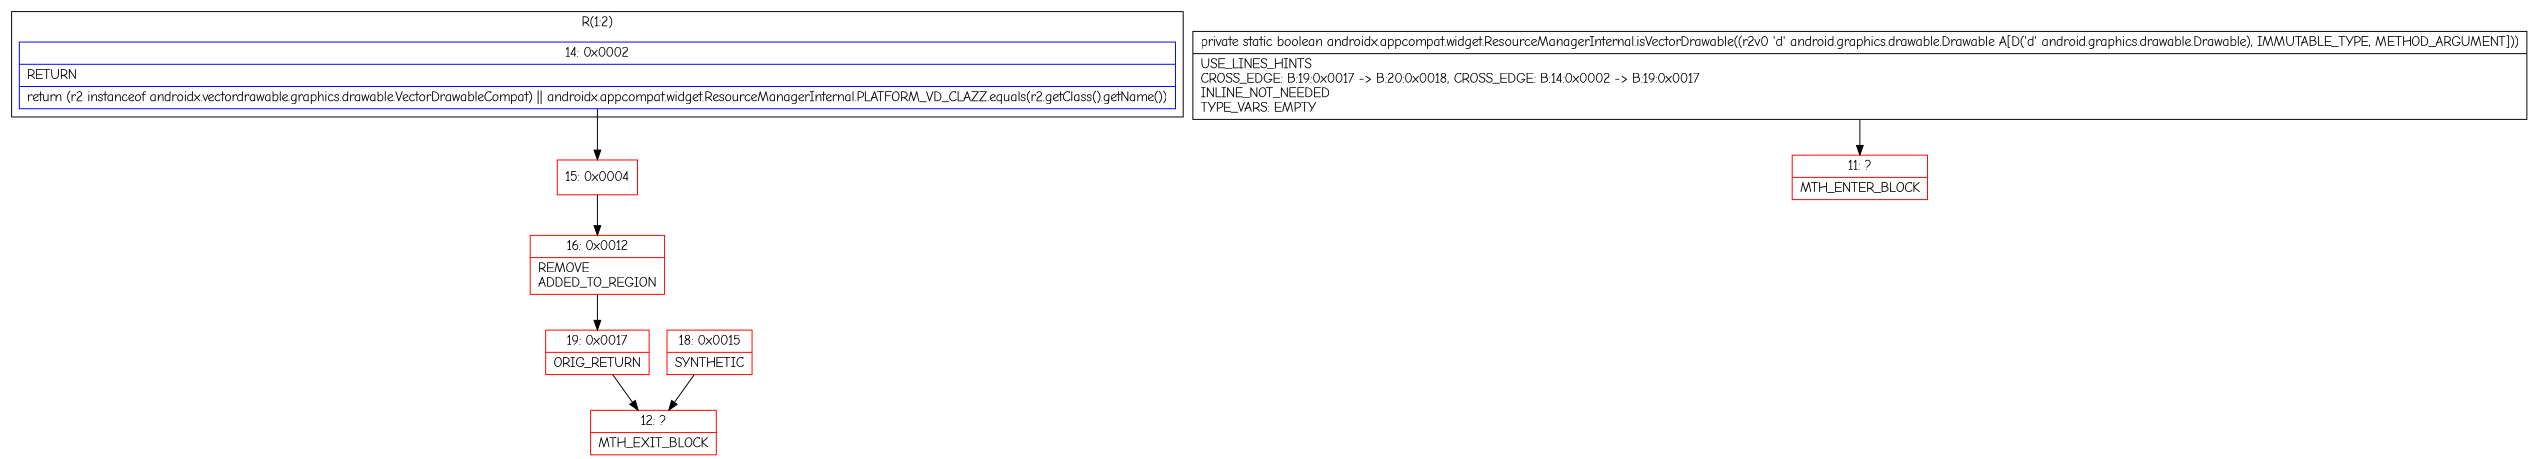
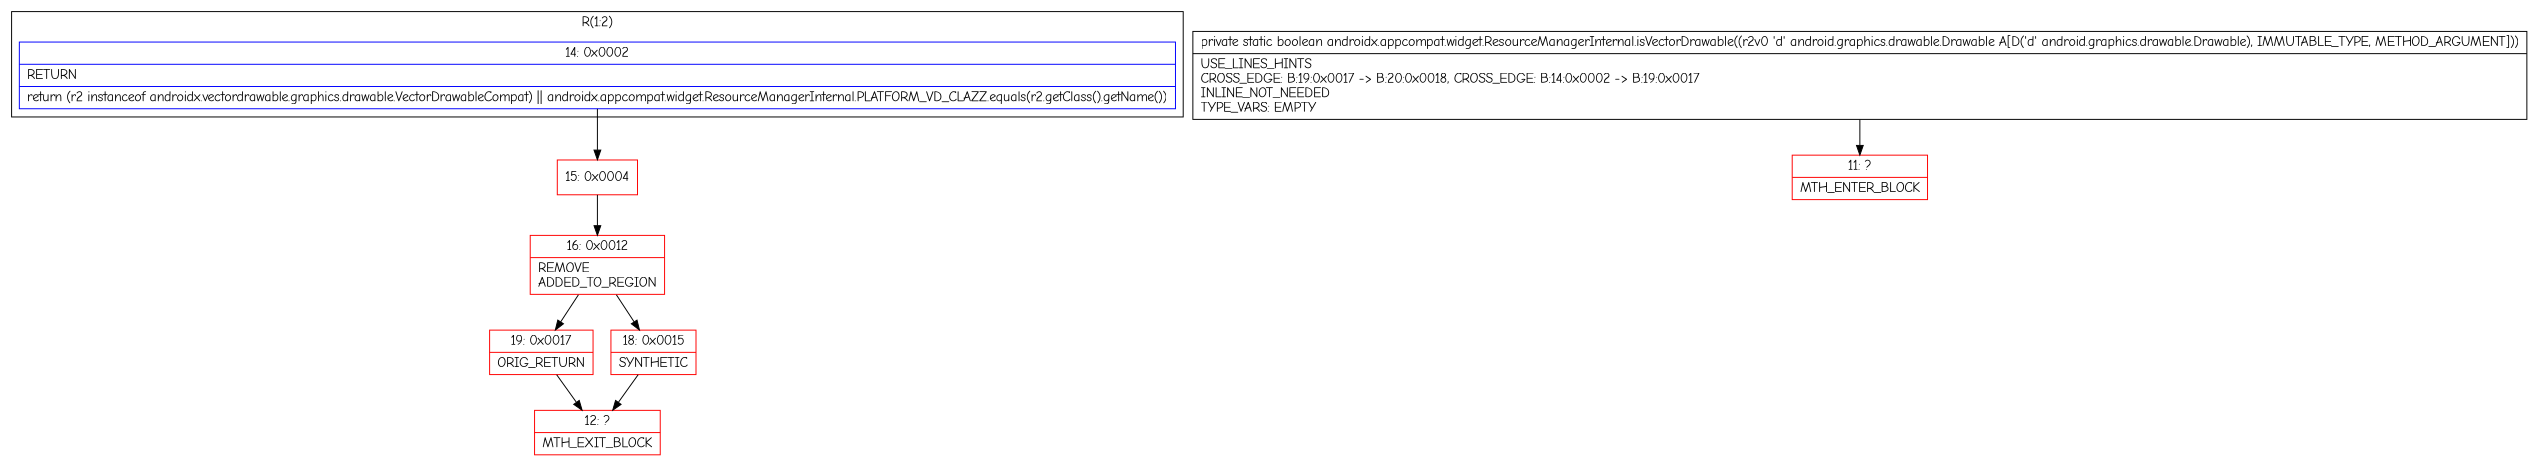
none -> (625, 308)
